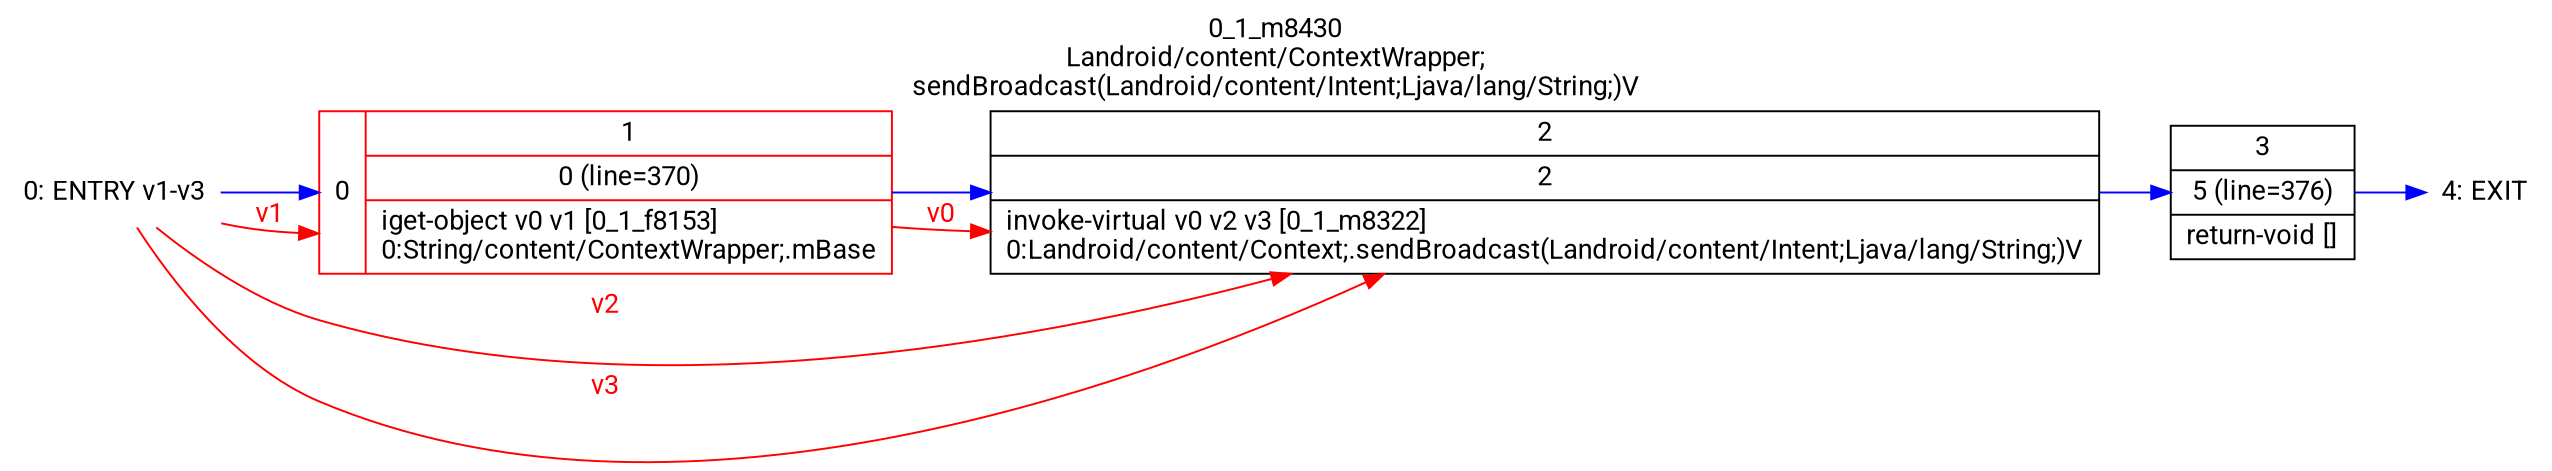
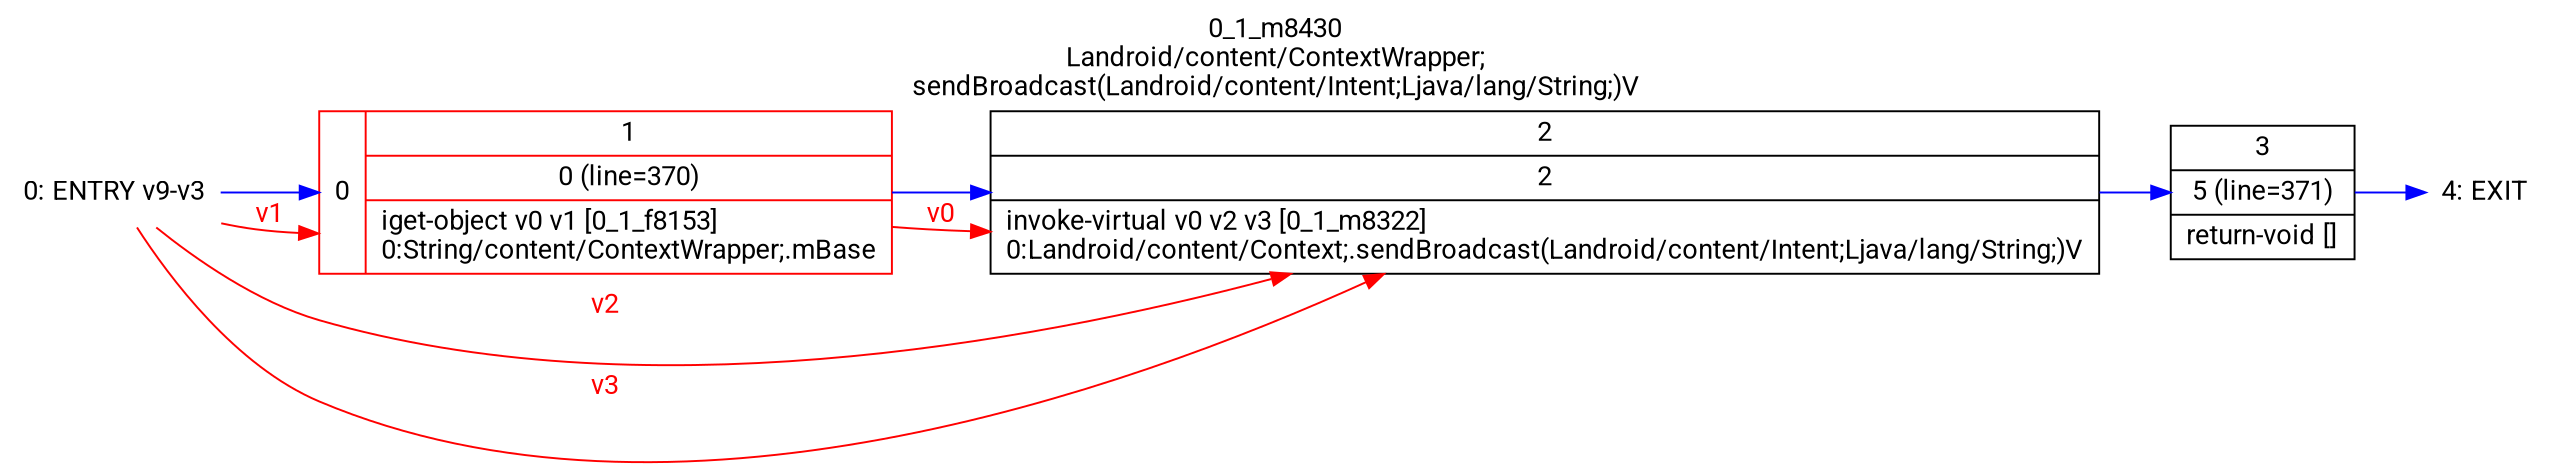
(2263, 192) -> (2263, 192)
(114, 193) -> (114, 193)
